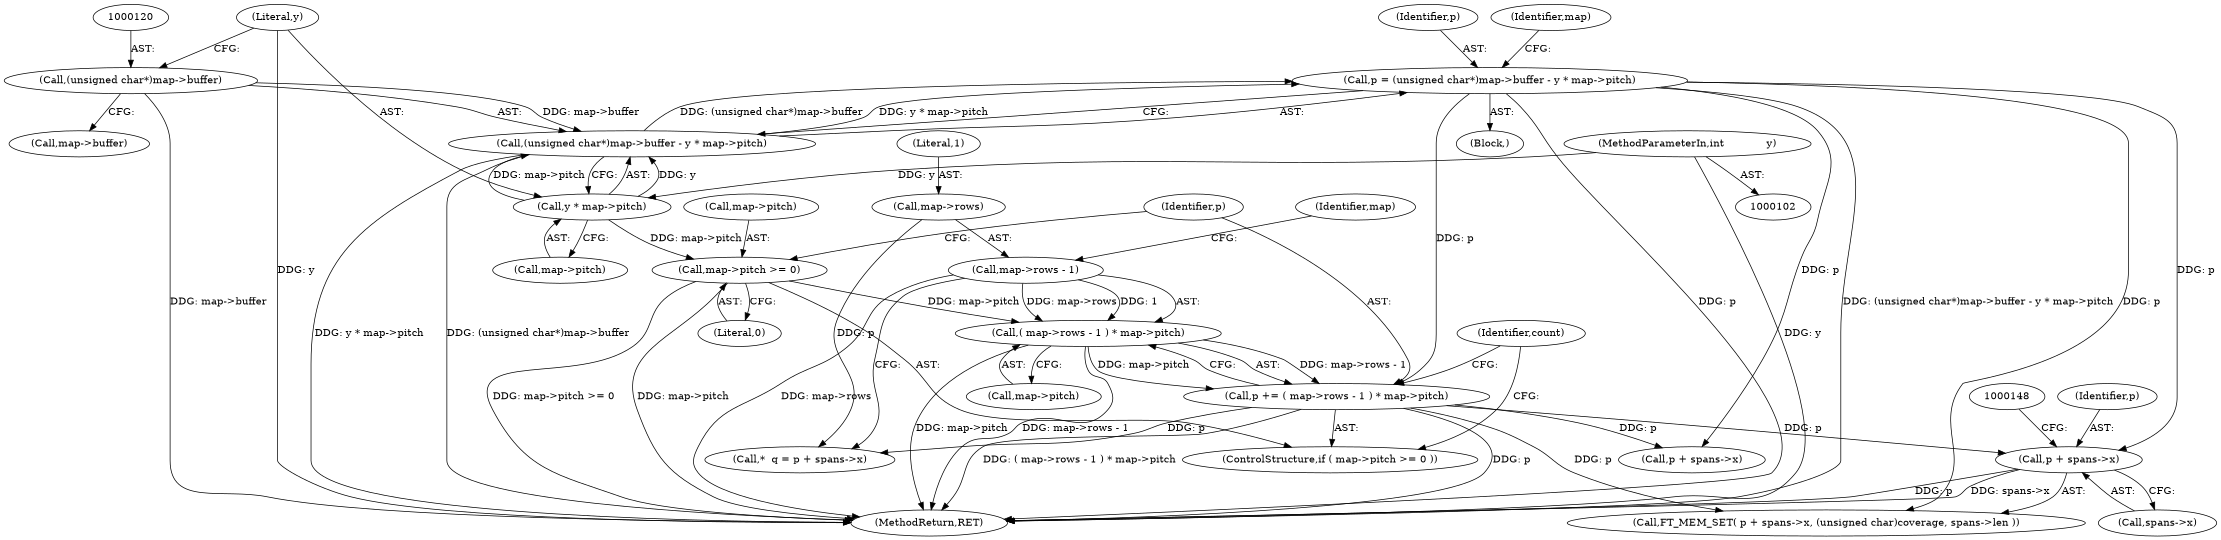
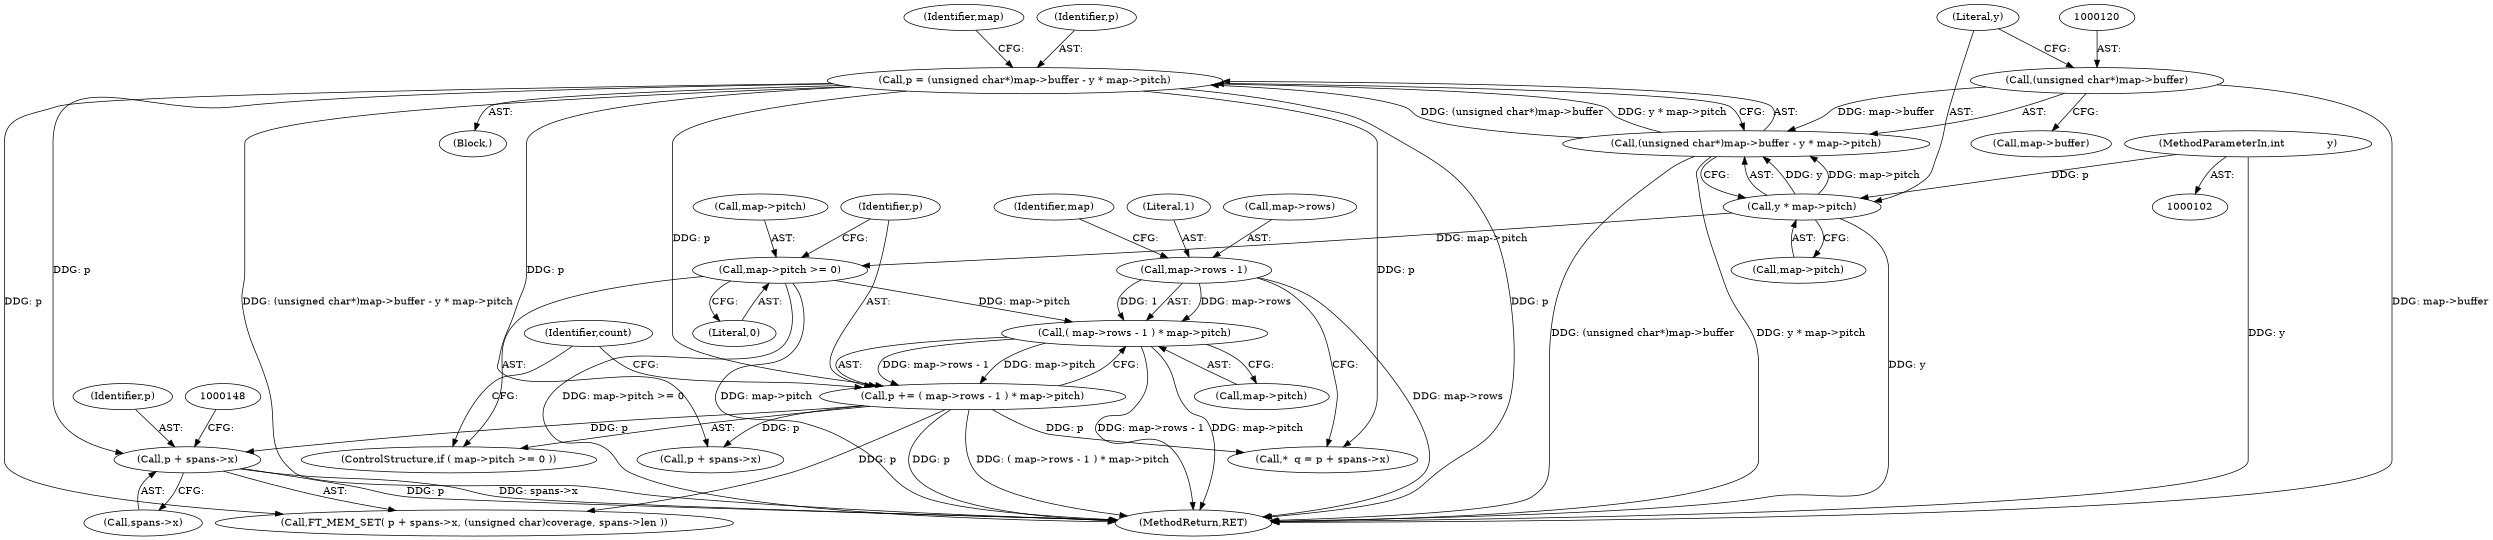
(939, 173) -> (1180, 235)
(917, 175) -> (2070, 175)
(837, 322) -> (1377, 176)
(342, 494) -> (1727, 502)
